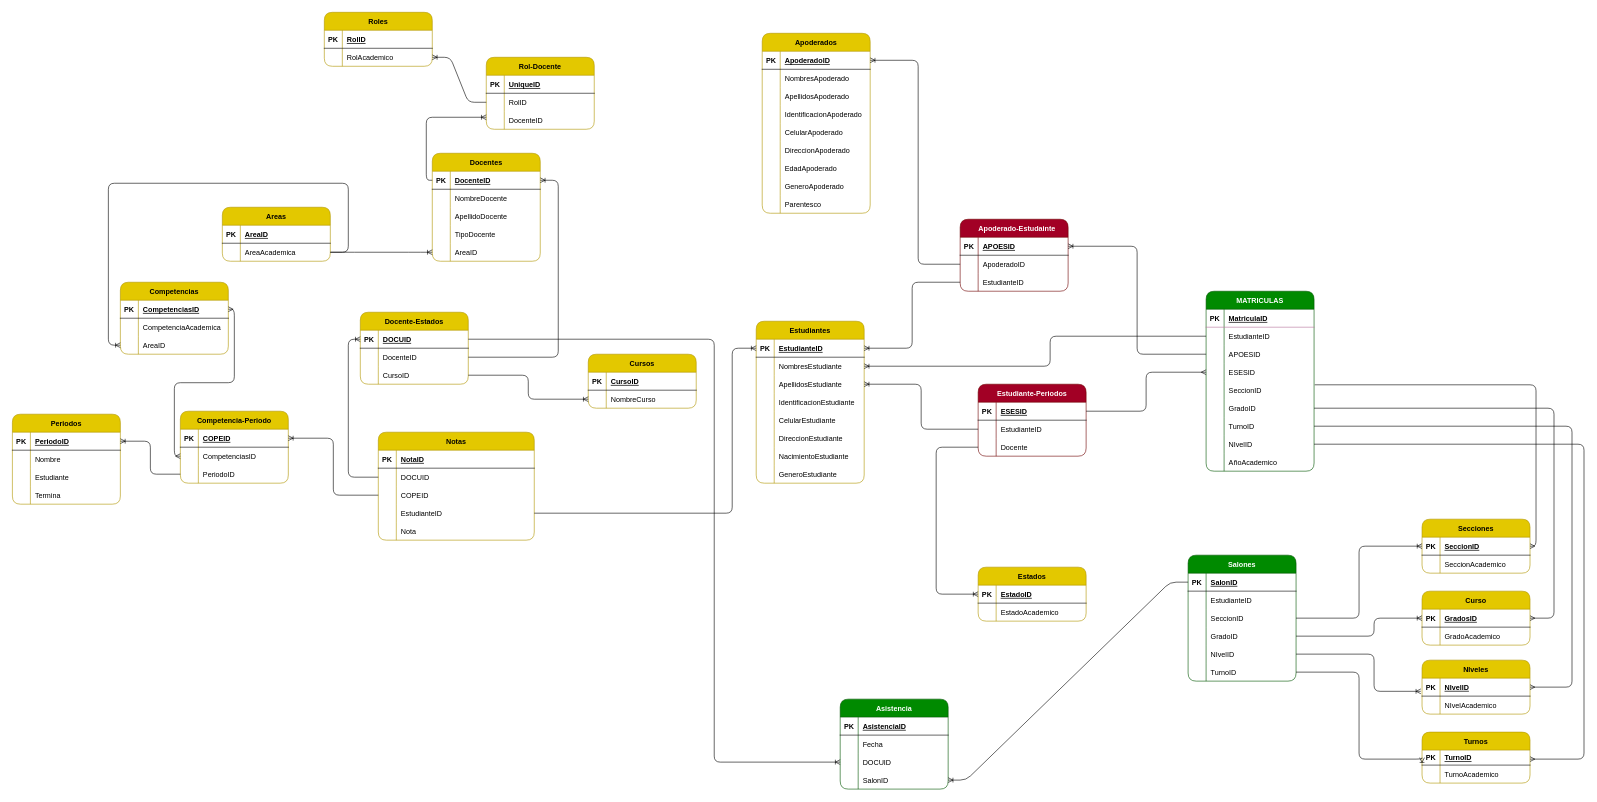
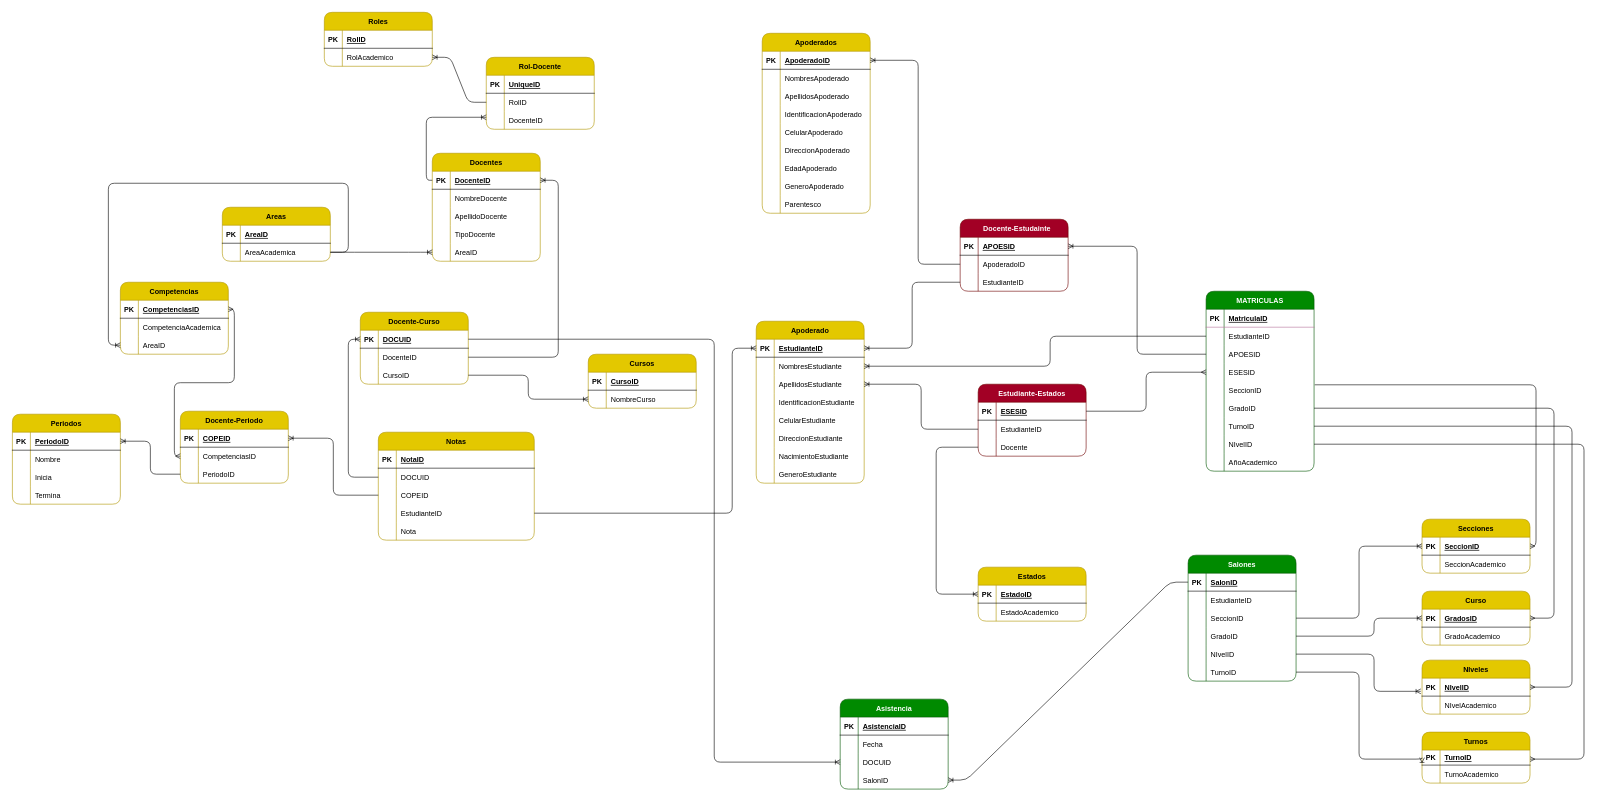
(1014, 229) -> (1014, 229)
(414, 322) -> (414, 322)
(810, 331) -> (810, 331)
(1032, 394) -> (1032, 394)
(234, 421) -> (234, 421)
(54, 478) -> (45, 478)
